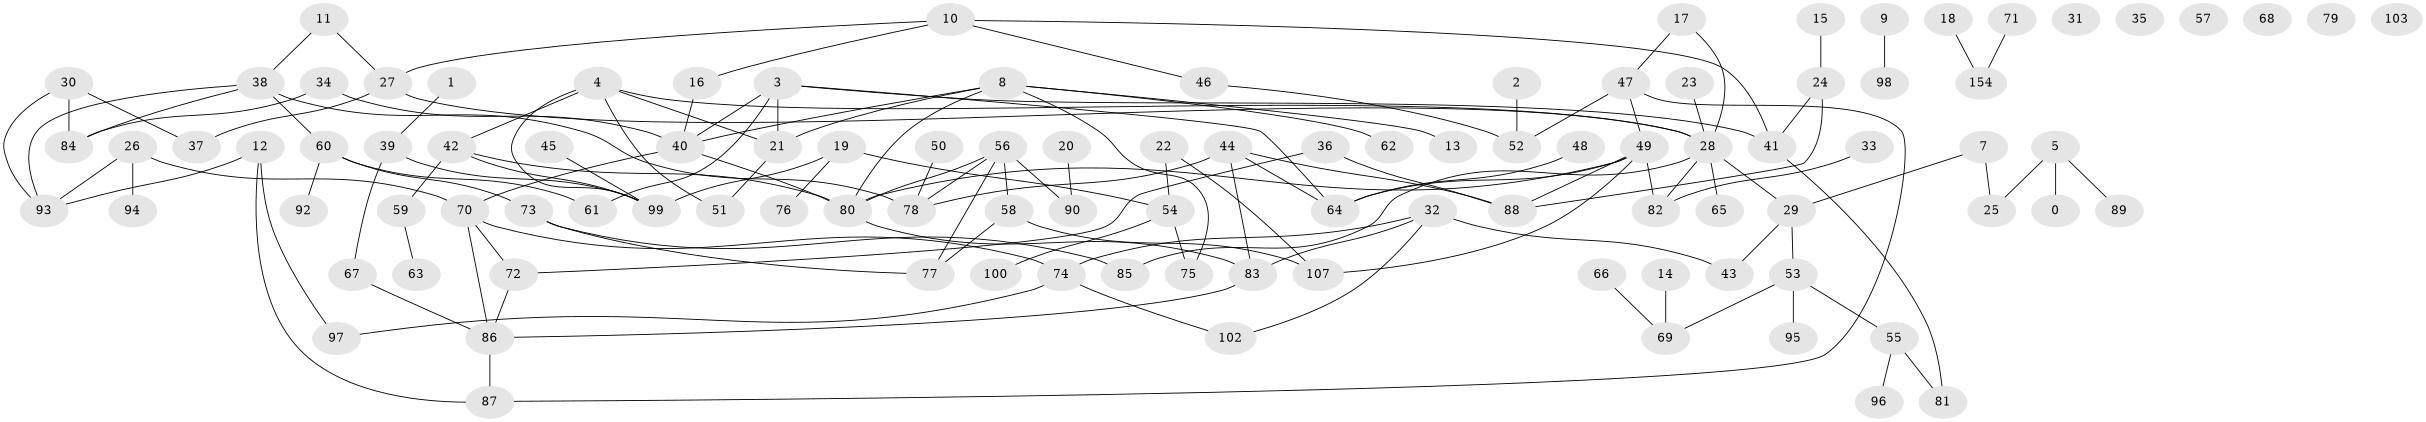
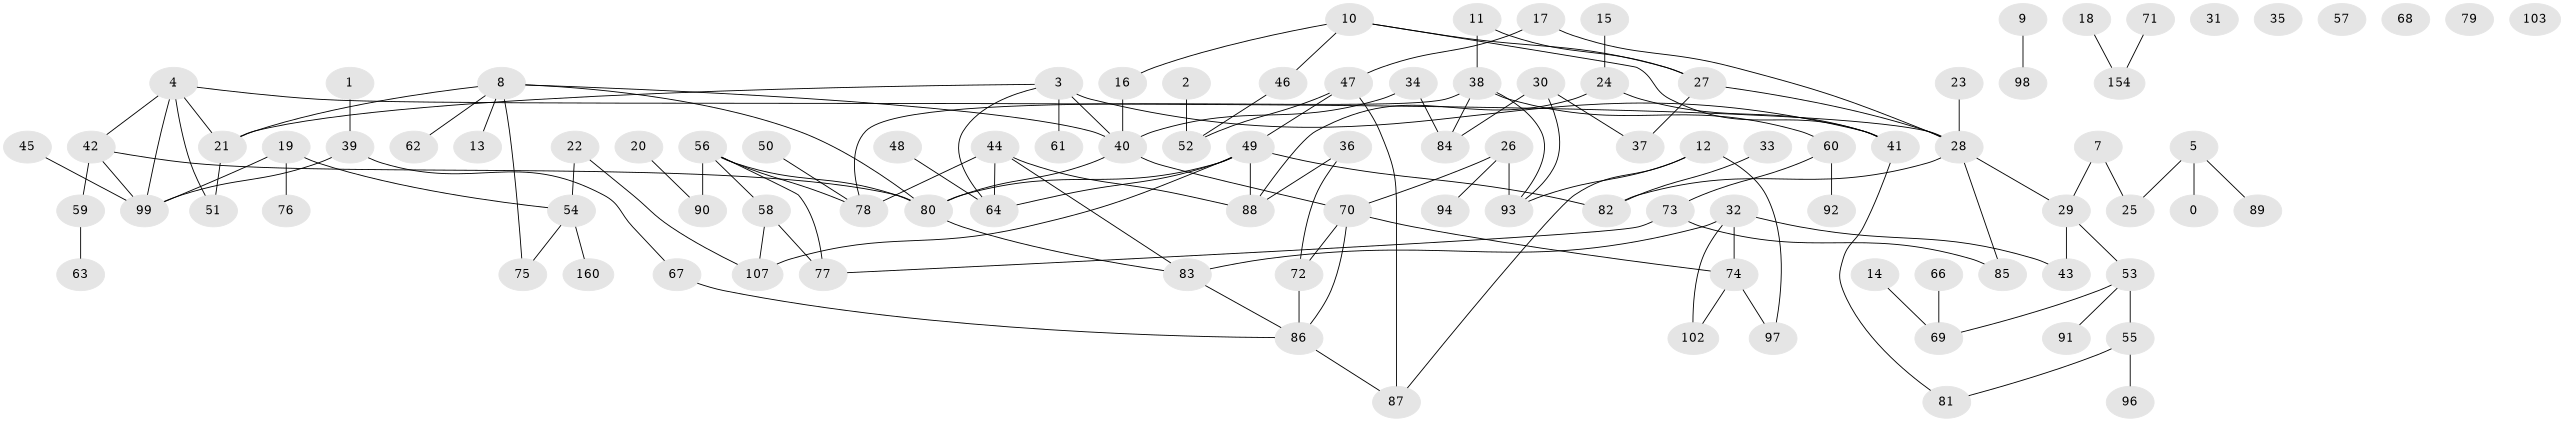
(464, 179) -> none
(1720, 211) -> none
(996, 275) -> (588, 275)
(1793, 338) -> (2066, 338)
